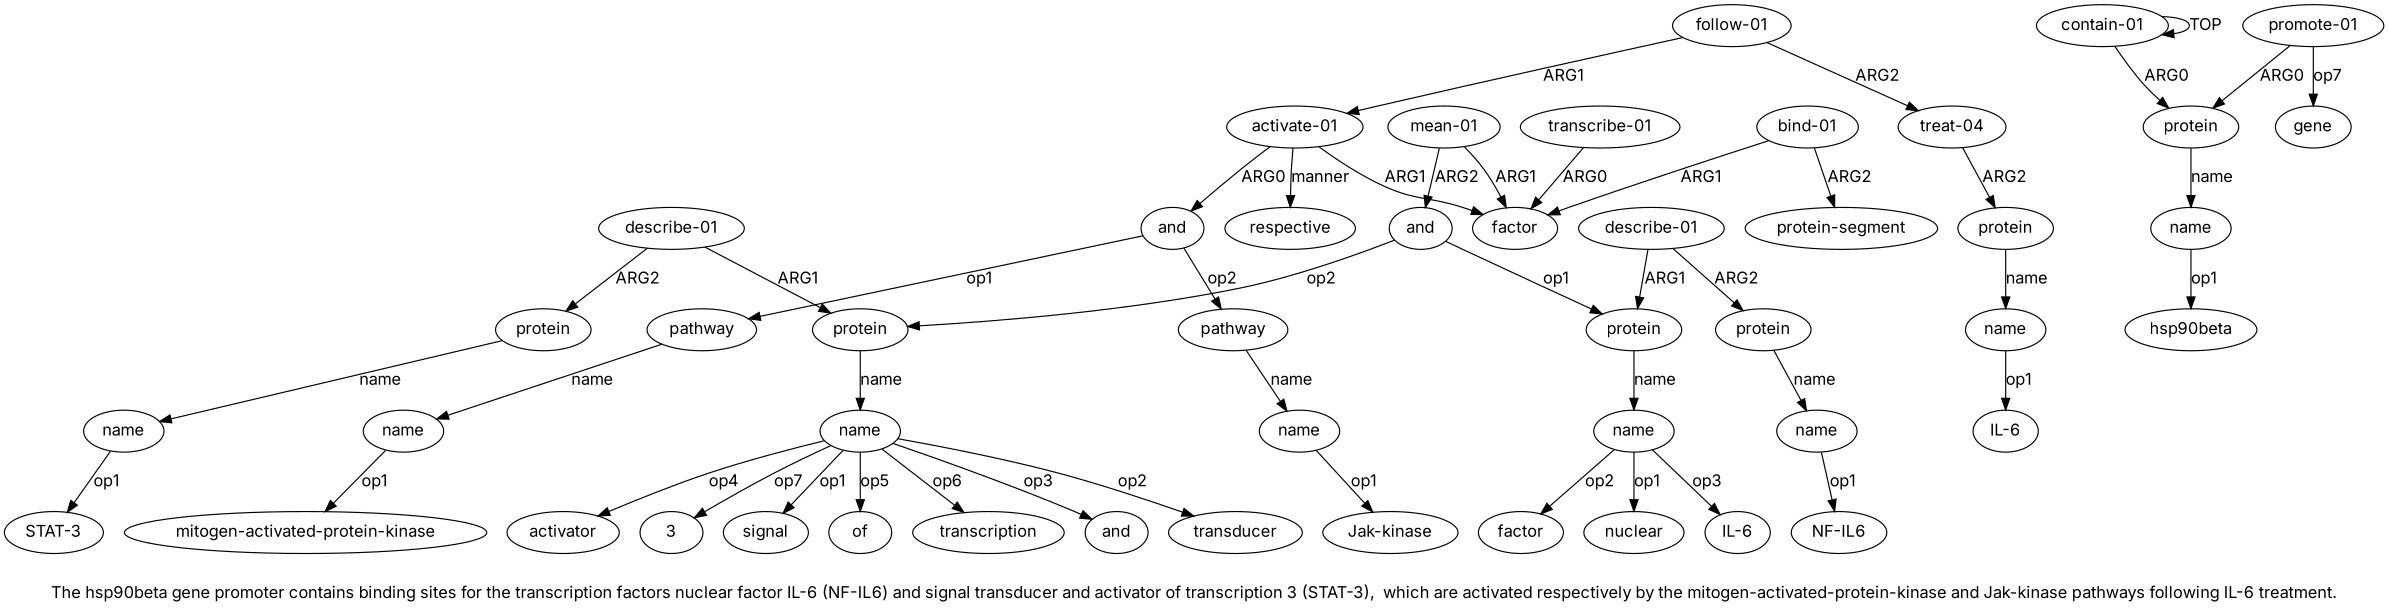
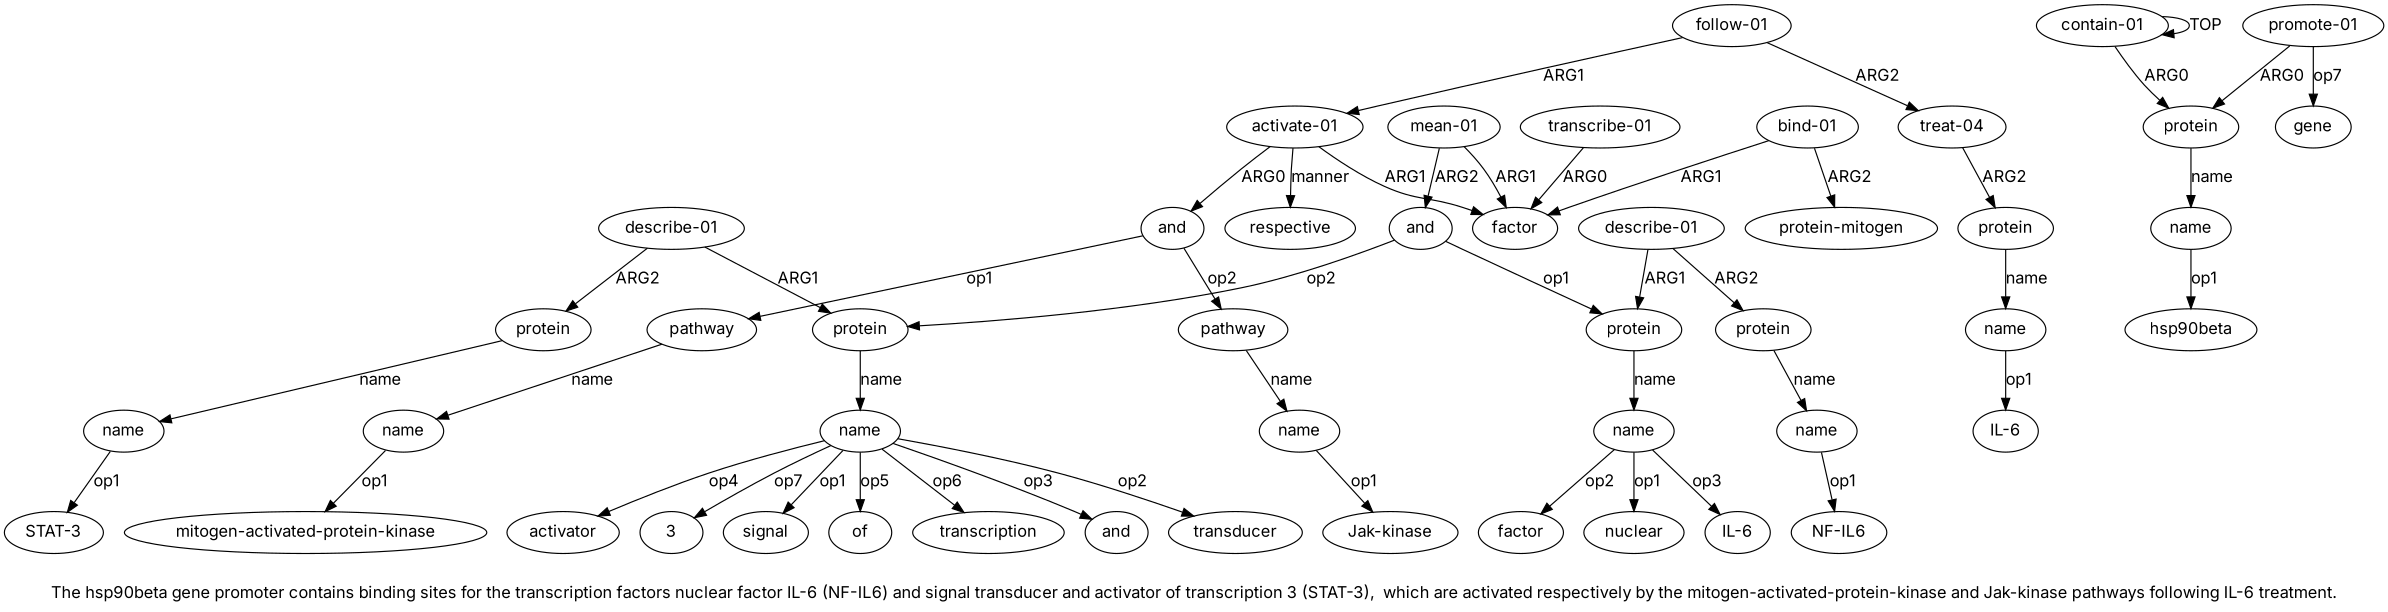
(1841, 228) -> (1841, 228)
